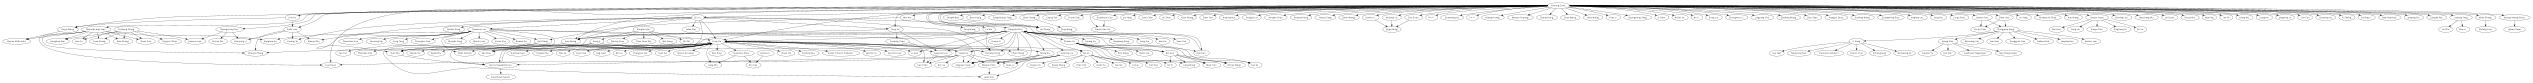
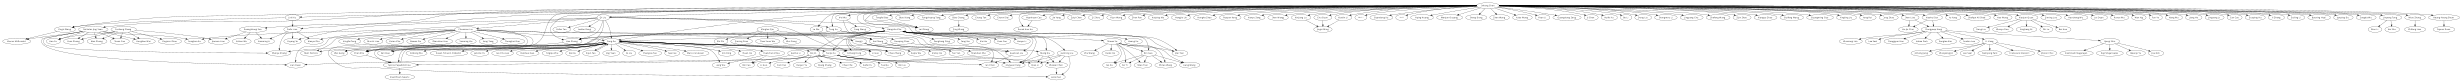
none -> (339, 53)
